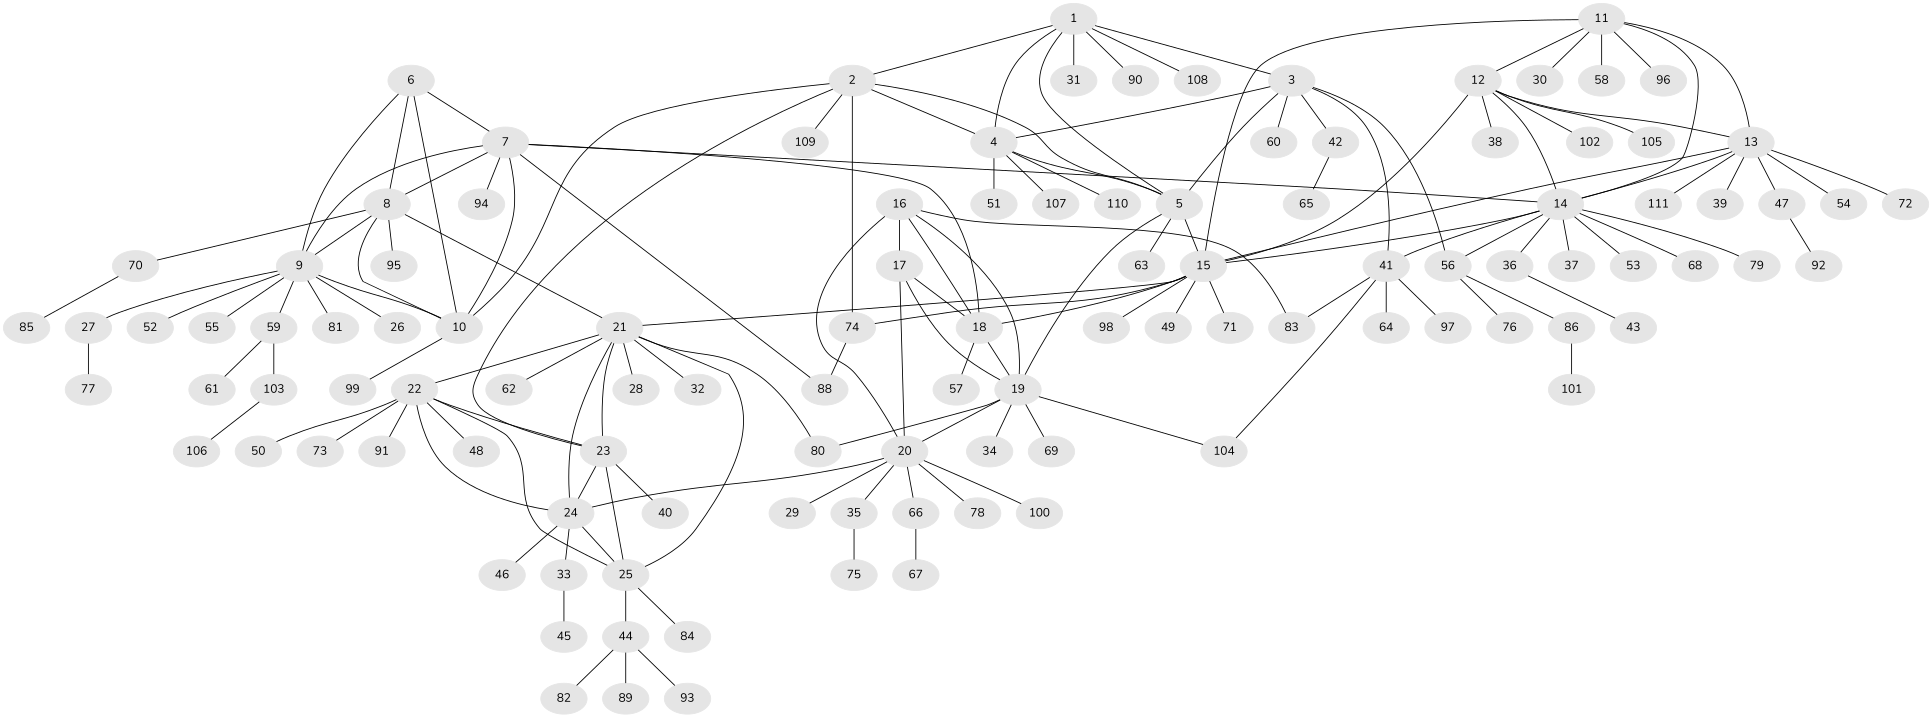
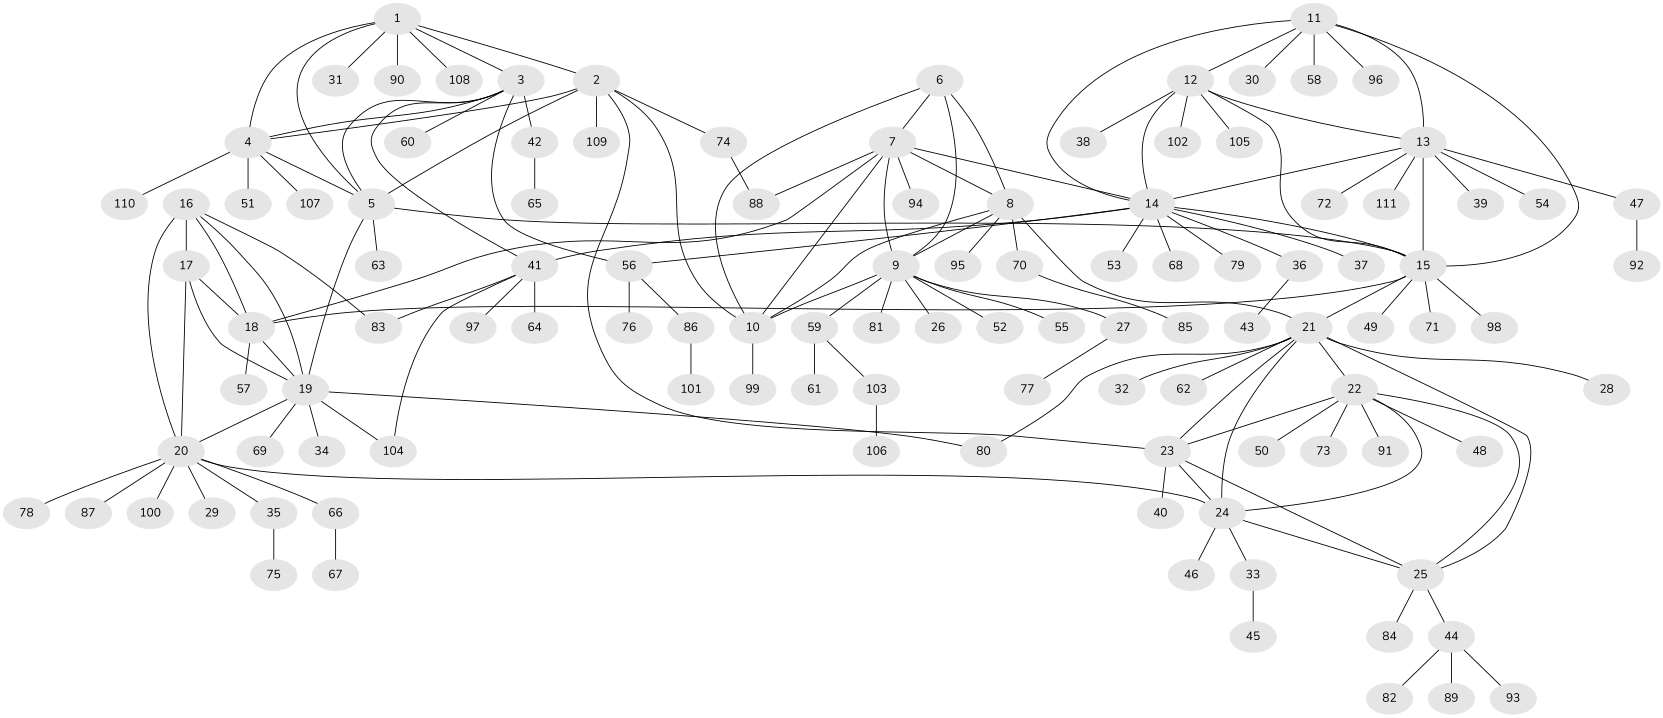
(1031, 304) -> none
none -> (88, 513)
